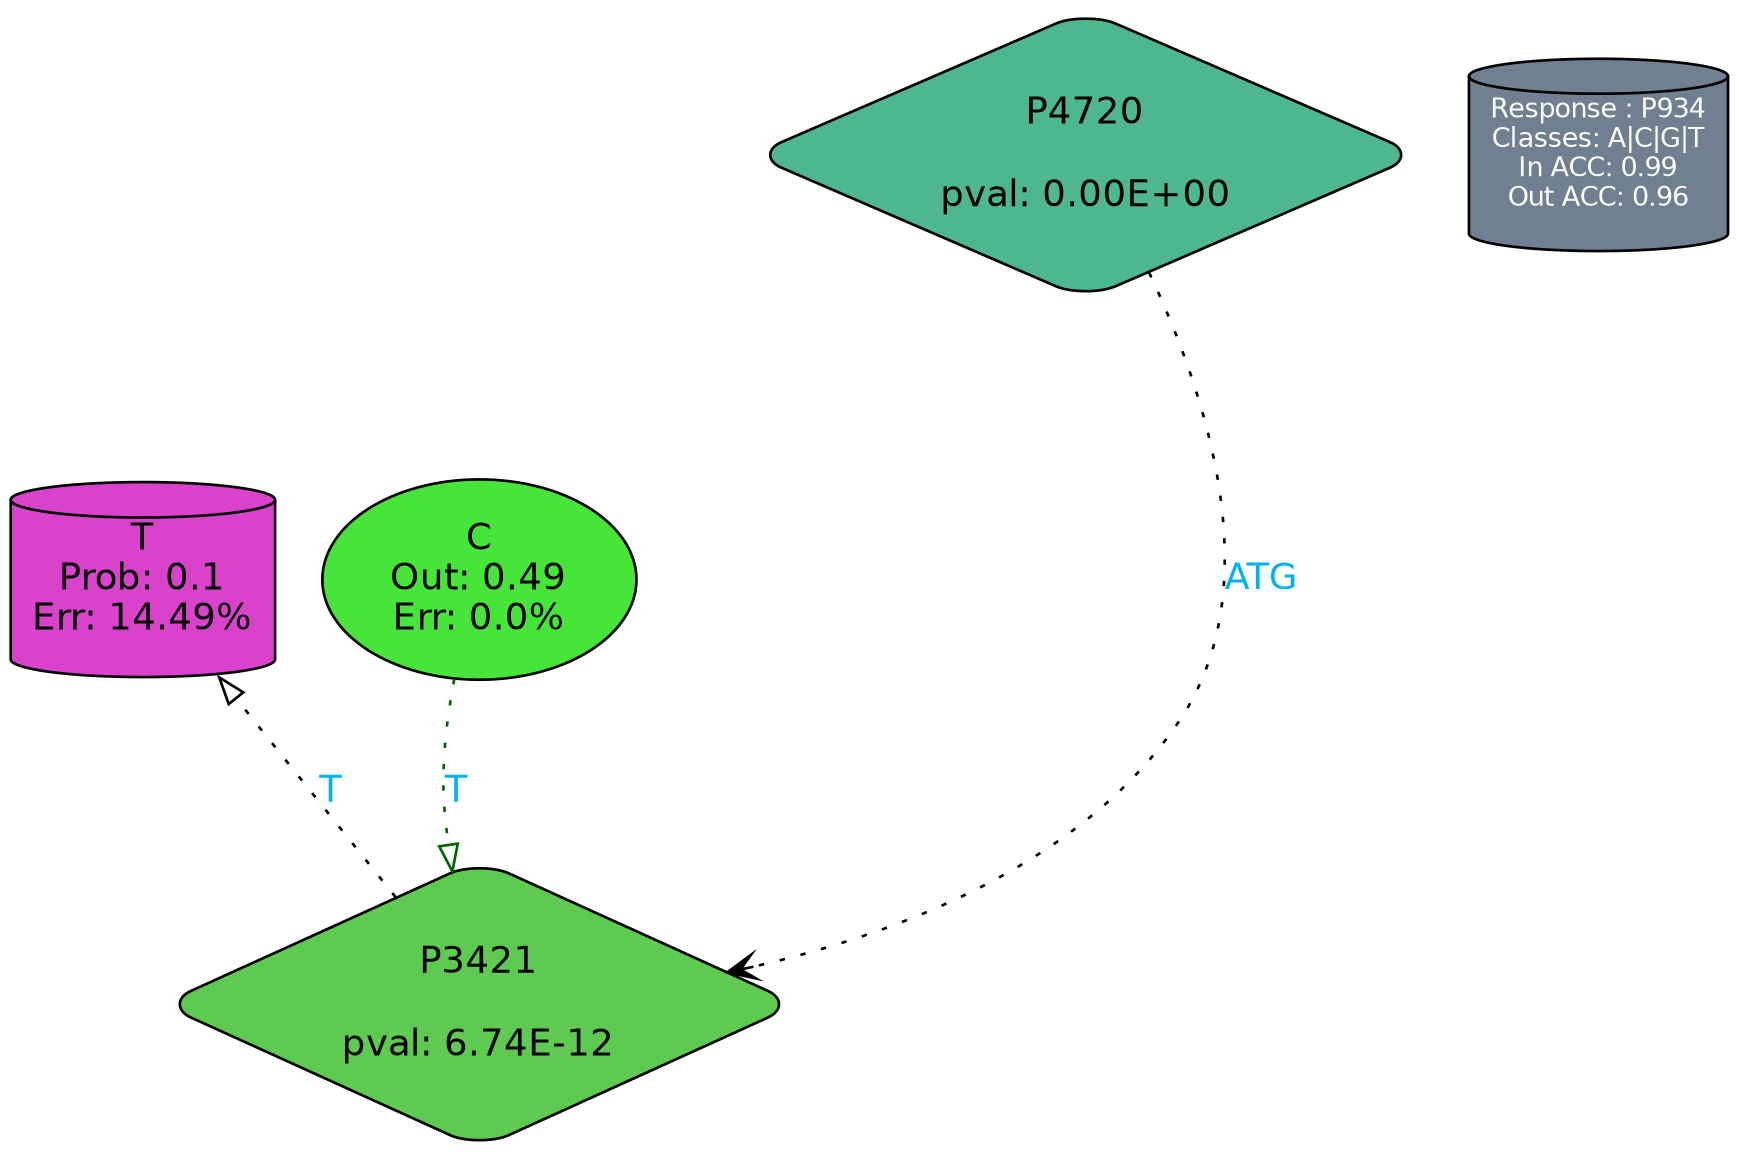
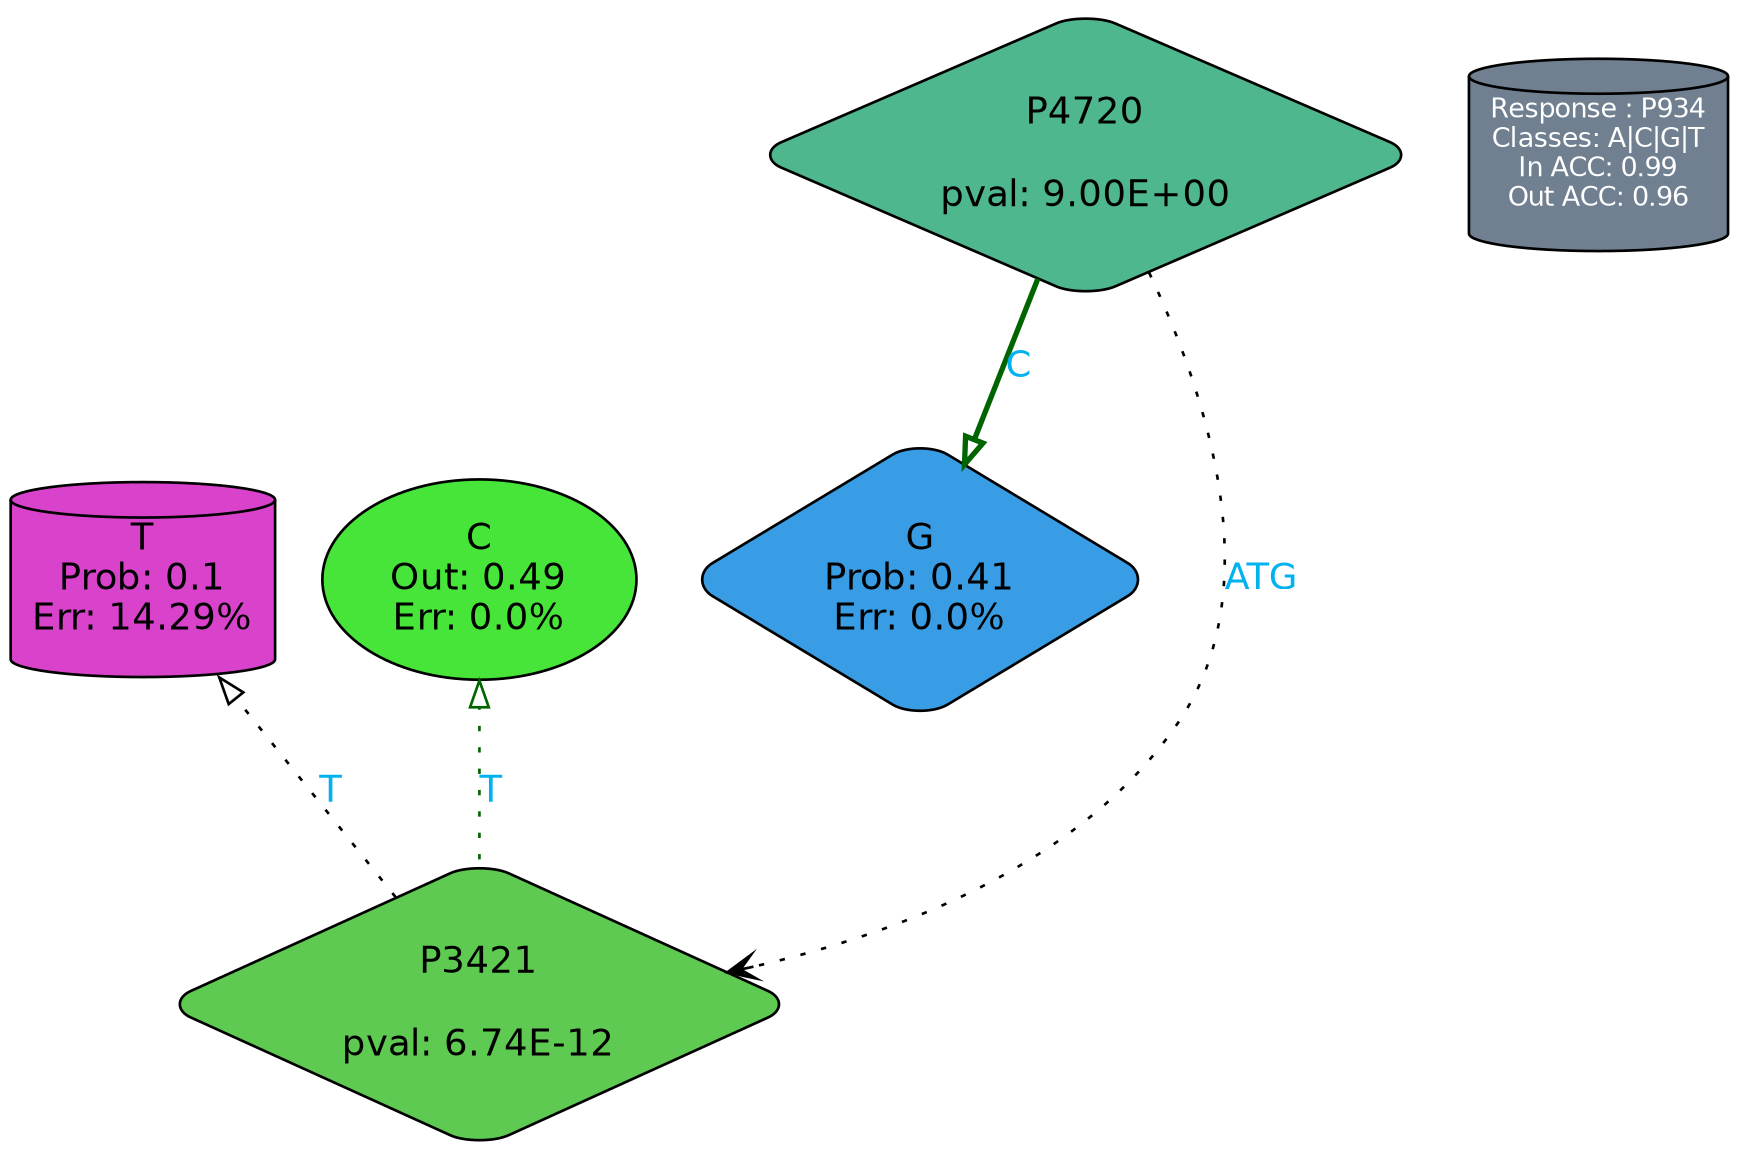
(1086, 155) -> (1086, 155)
(143, 580) -> (143, 580)
none -> (920, 580)
(444, 761) -> (479, 784)
